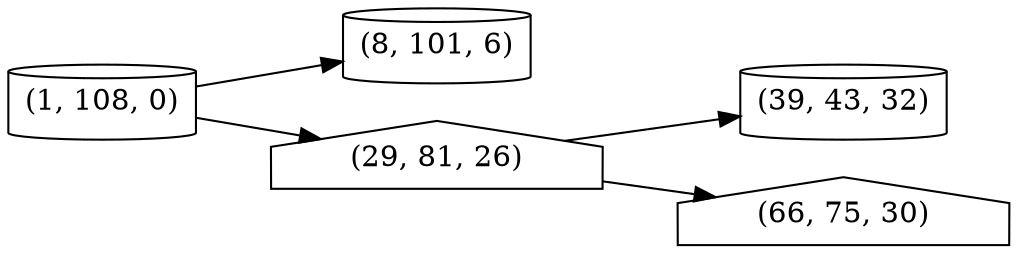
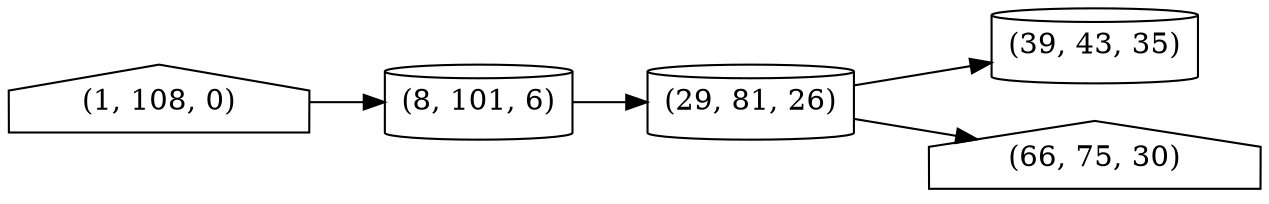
(102, 102) -> (159, 102)
(843, 102) -> (1095, 46)
(248, 127) -> (599, 102)
(437, 158) -> (751, 102)
